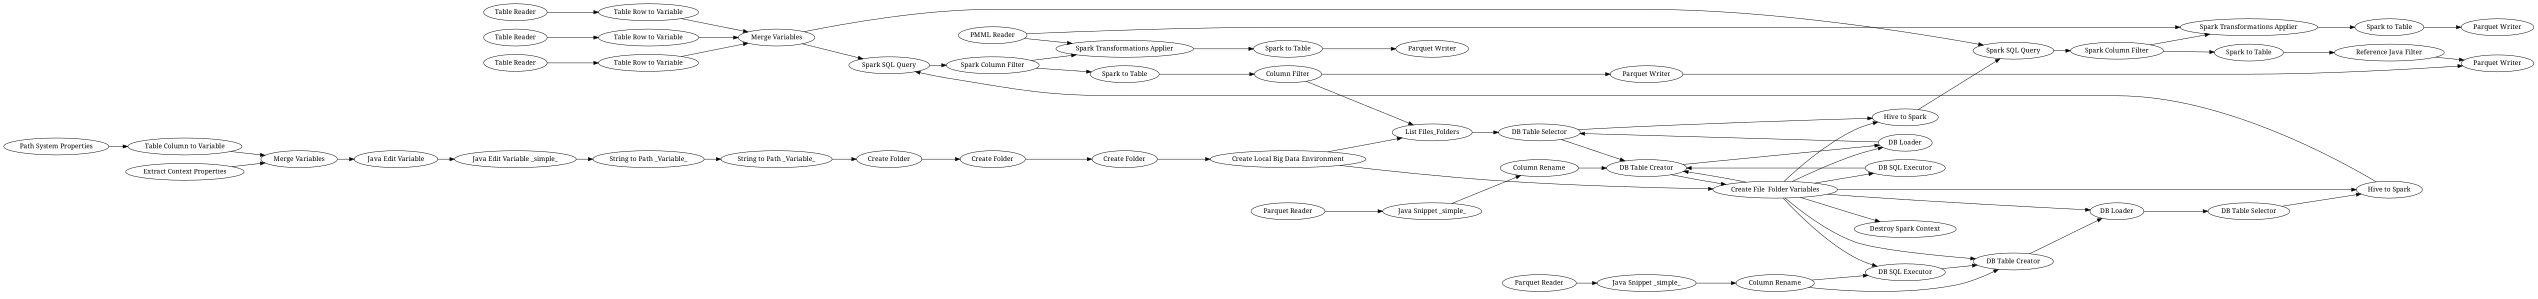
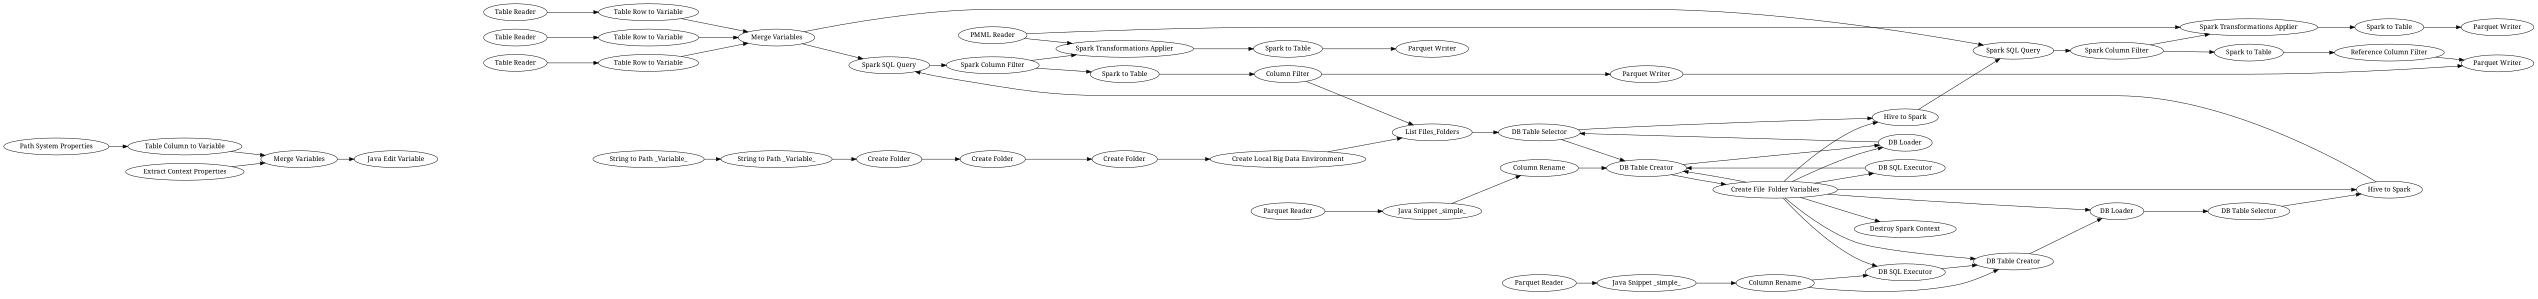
(2389, 53) -> (2389, 53)
(515, 159) -> none
(1524, 182) -> none
